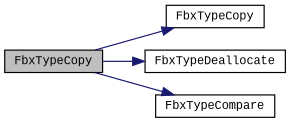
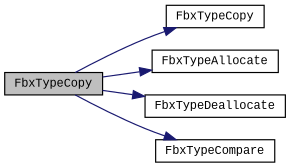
none -> (215, 61)
